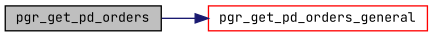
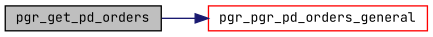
(318, 18) -> (318, 18)
